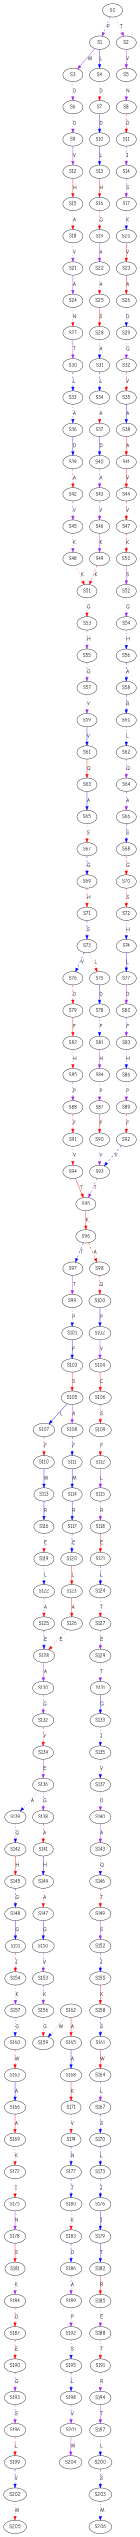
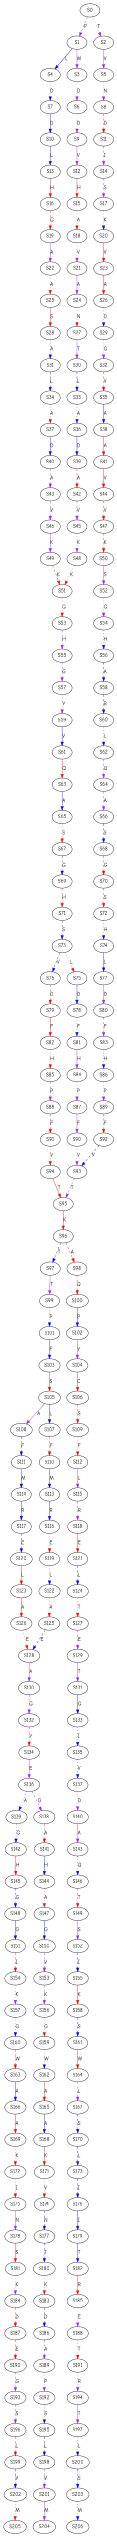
(100, 89) -> (50, 89)
(100, 1122) -> (77, 1122)
(100, 1670) -> (78, 1670)
(58, 2025) -> (44, 2057)
